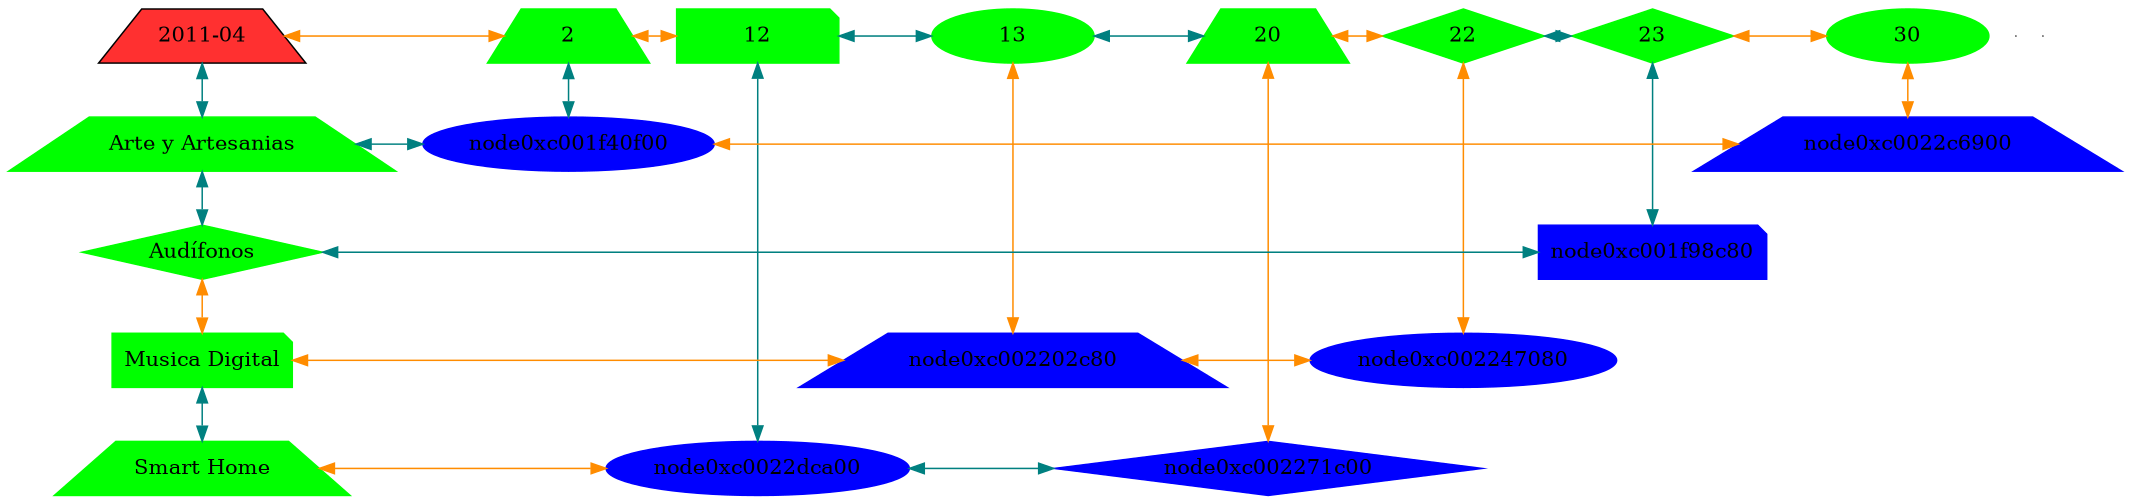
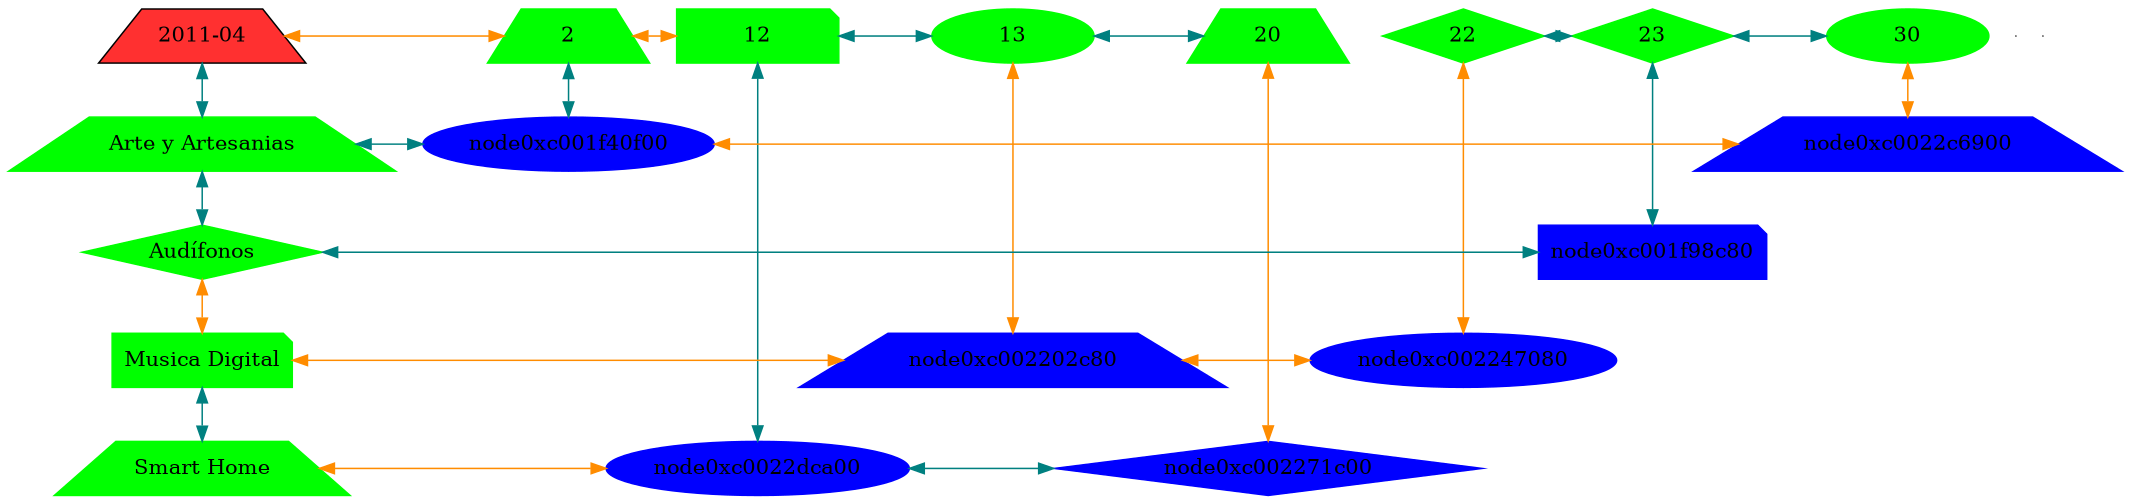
(1357, 36) -> none
(1780, 36) -> (1780, 36)
